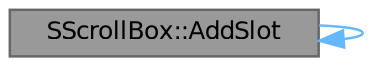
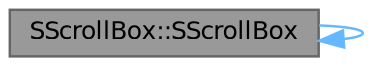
(164, 33) -> (164, 33)
